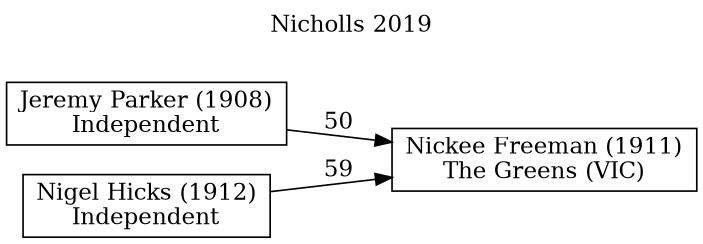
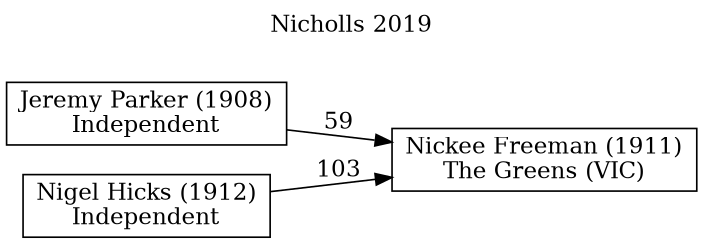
(339, 123) -> (339, 123)
(339, 170) -> (339, 170)
